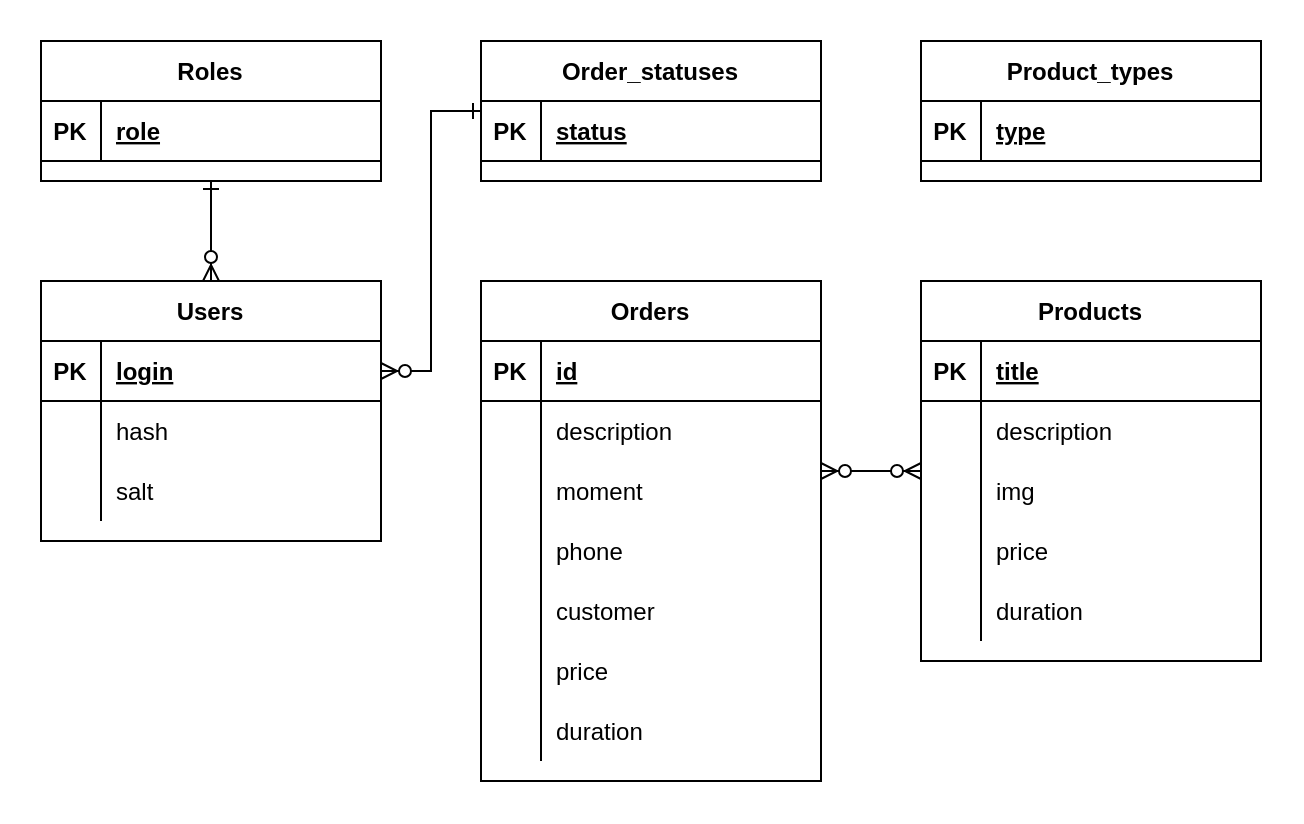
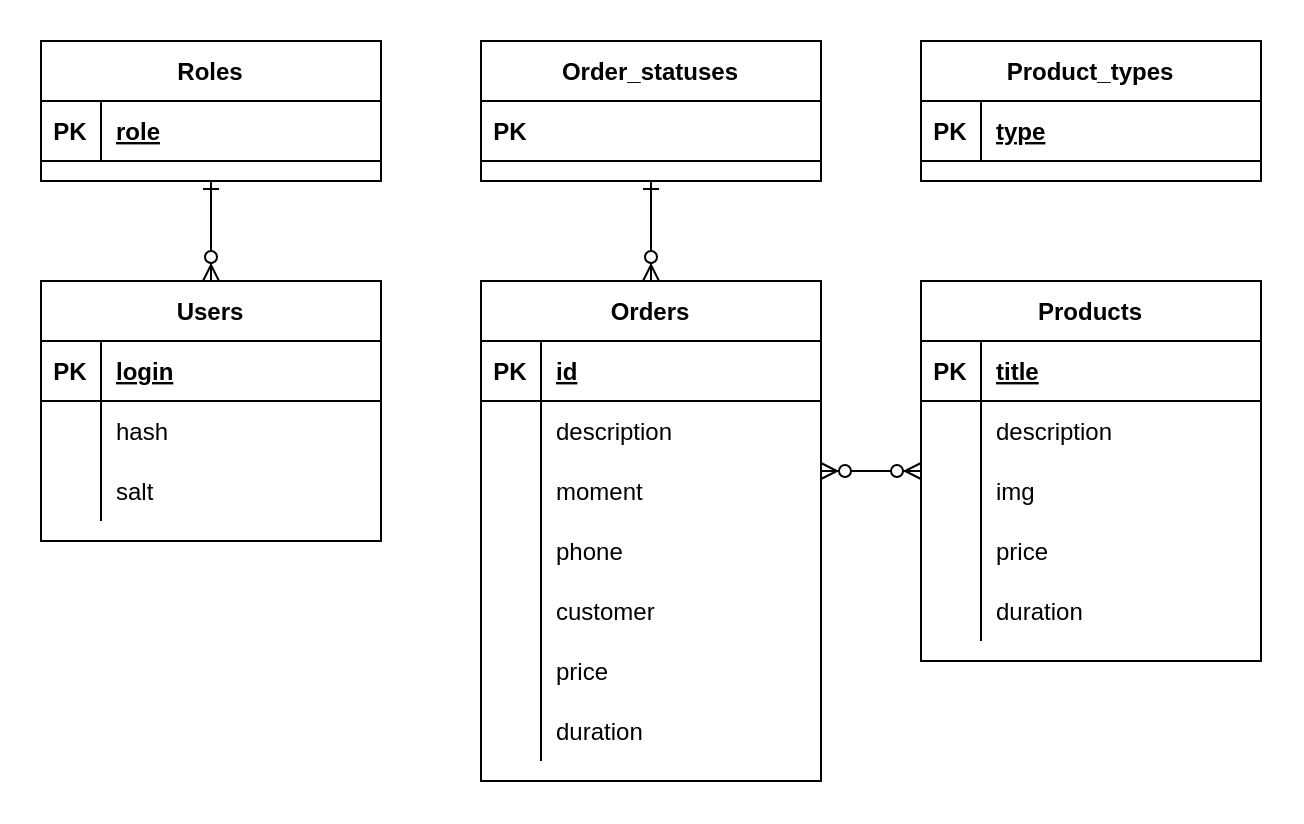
(681, 131) -> none
(431, 240) -> (651, 233)
